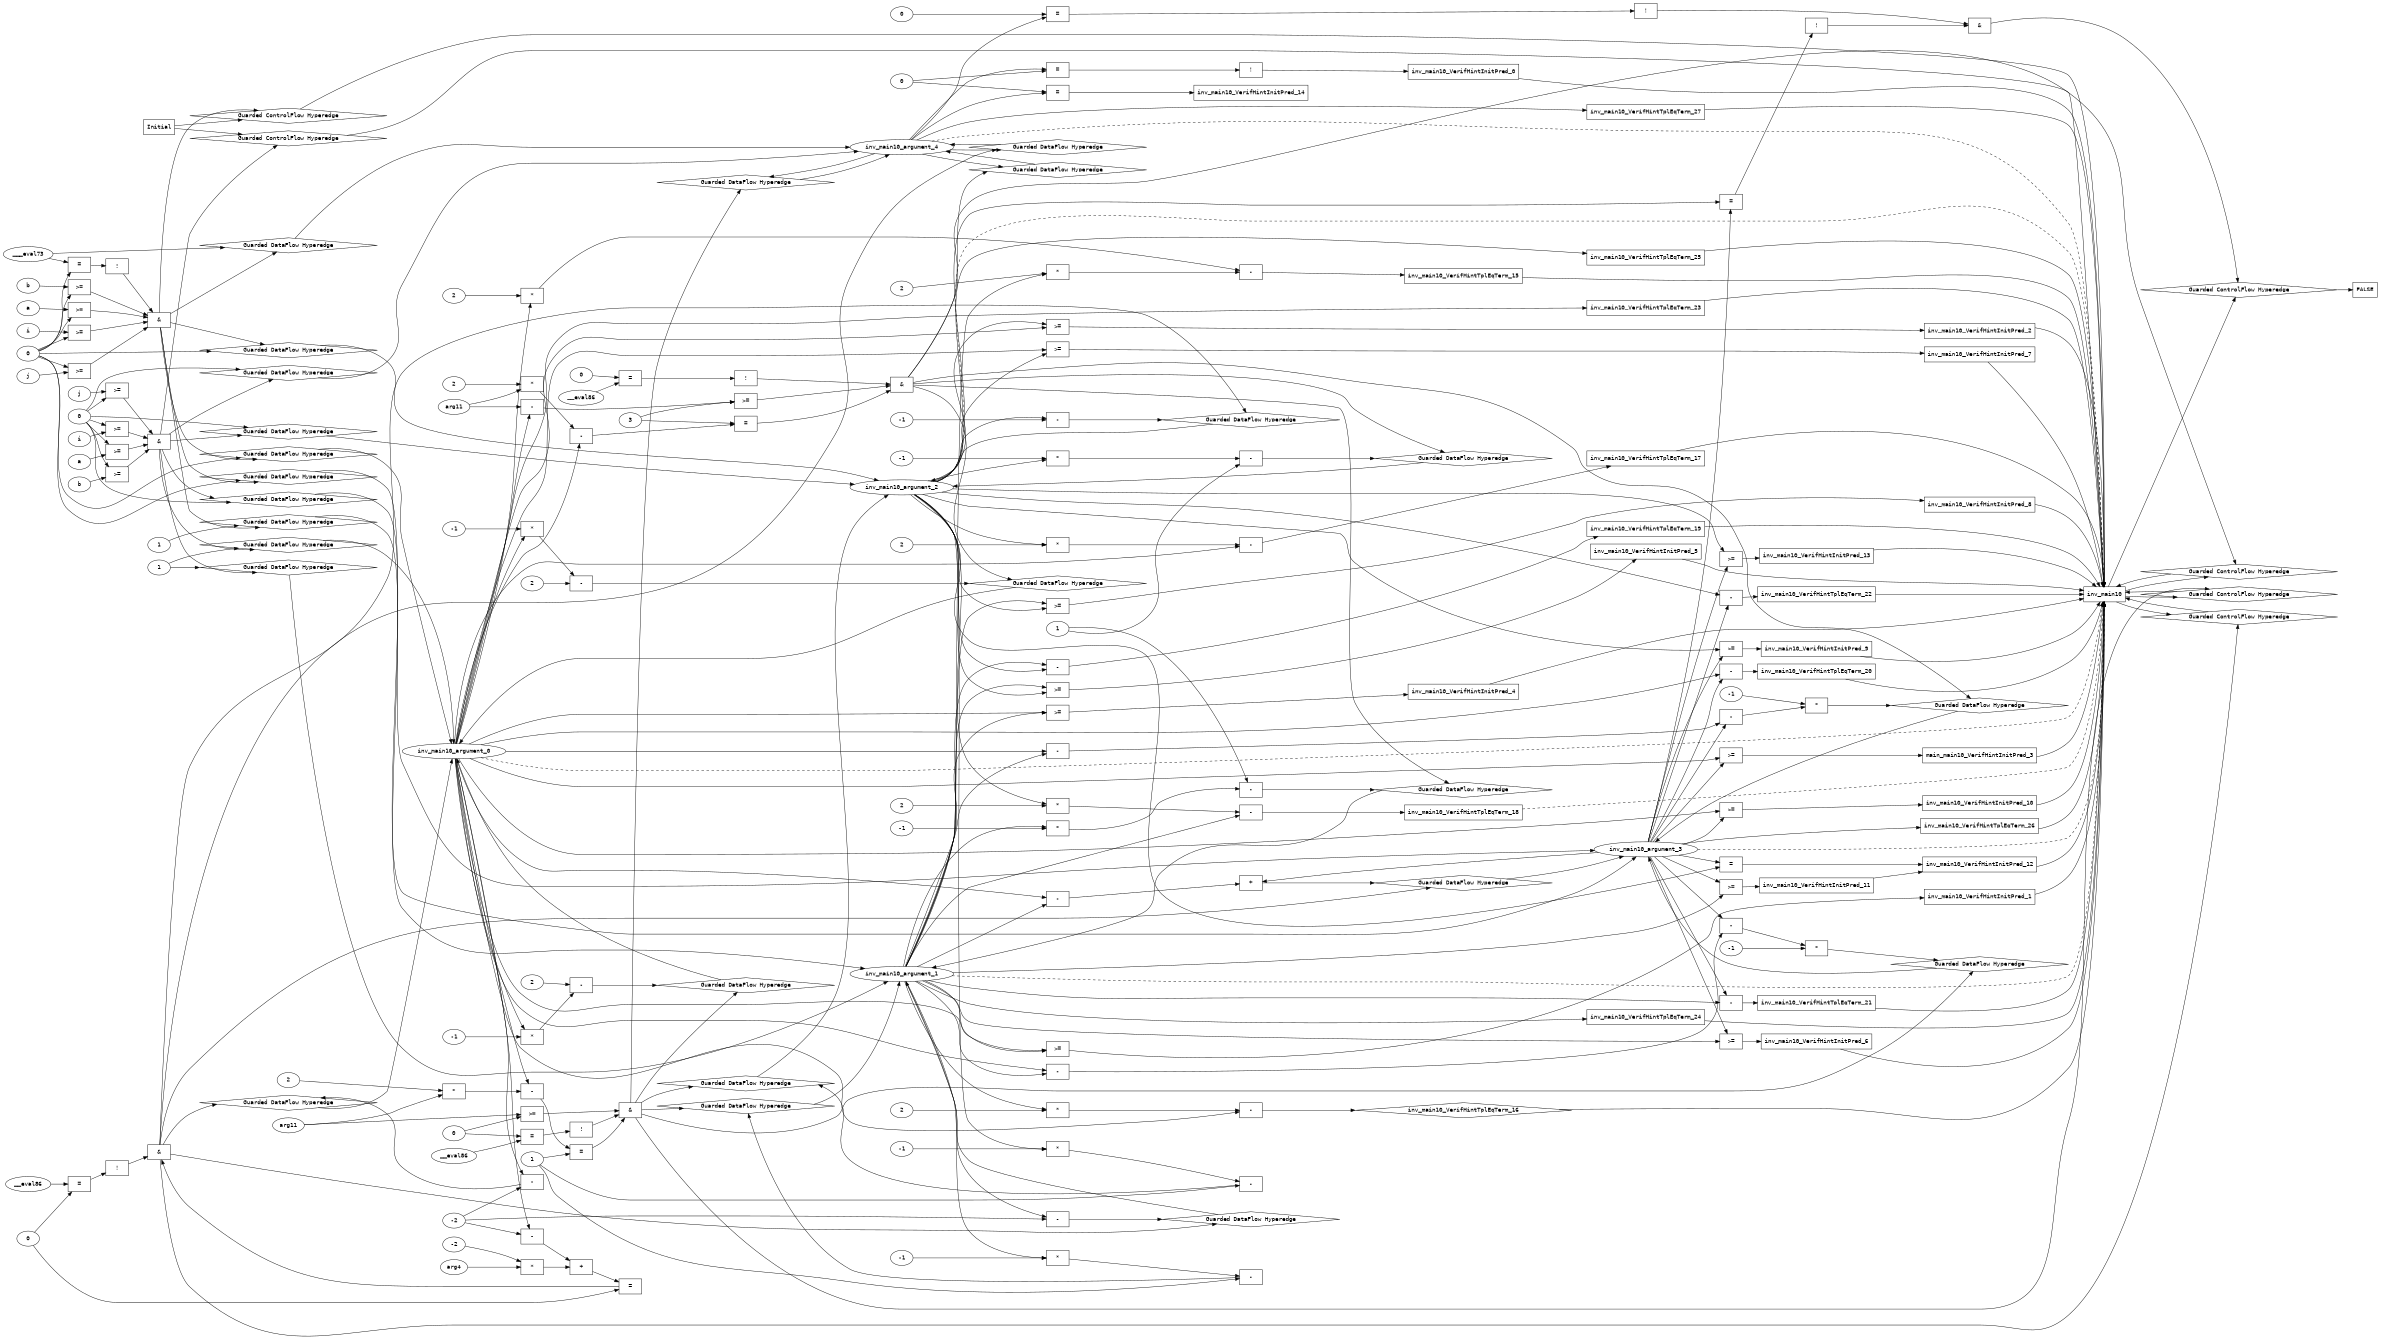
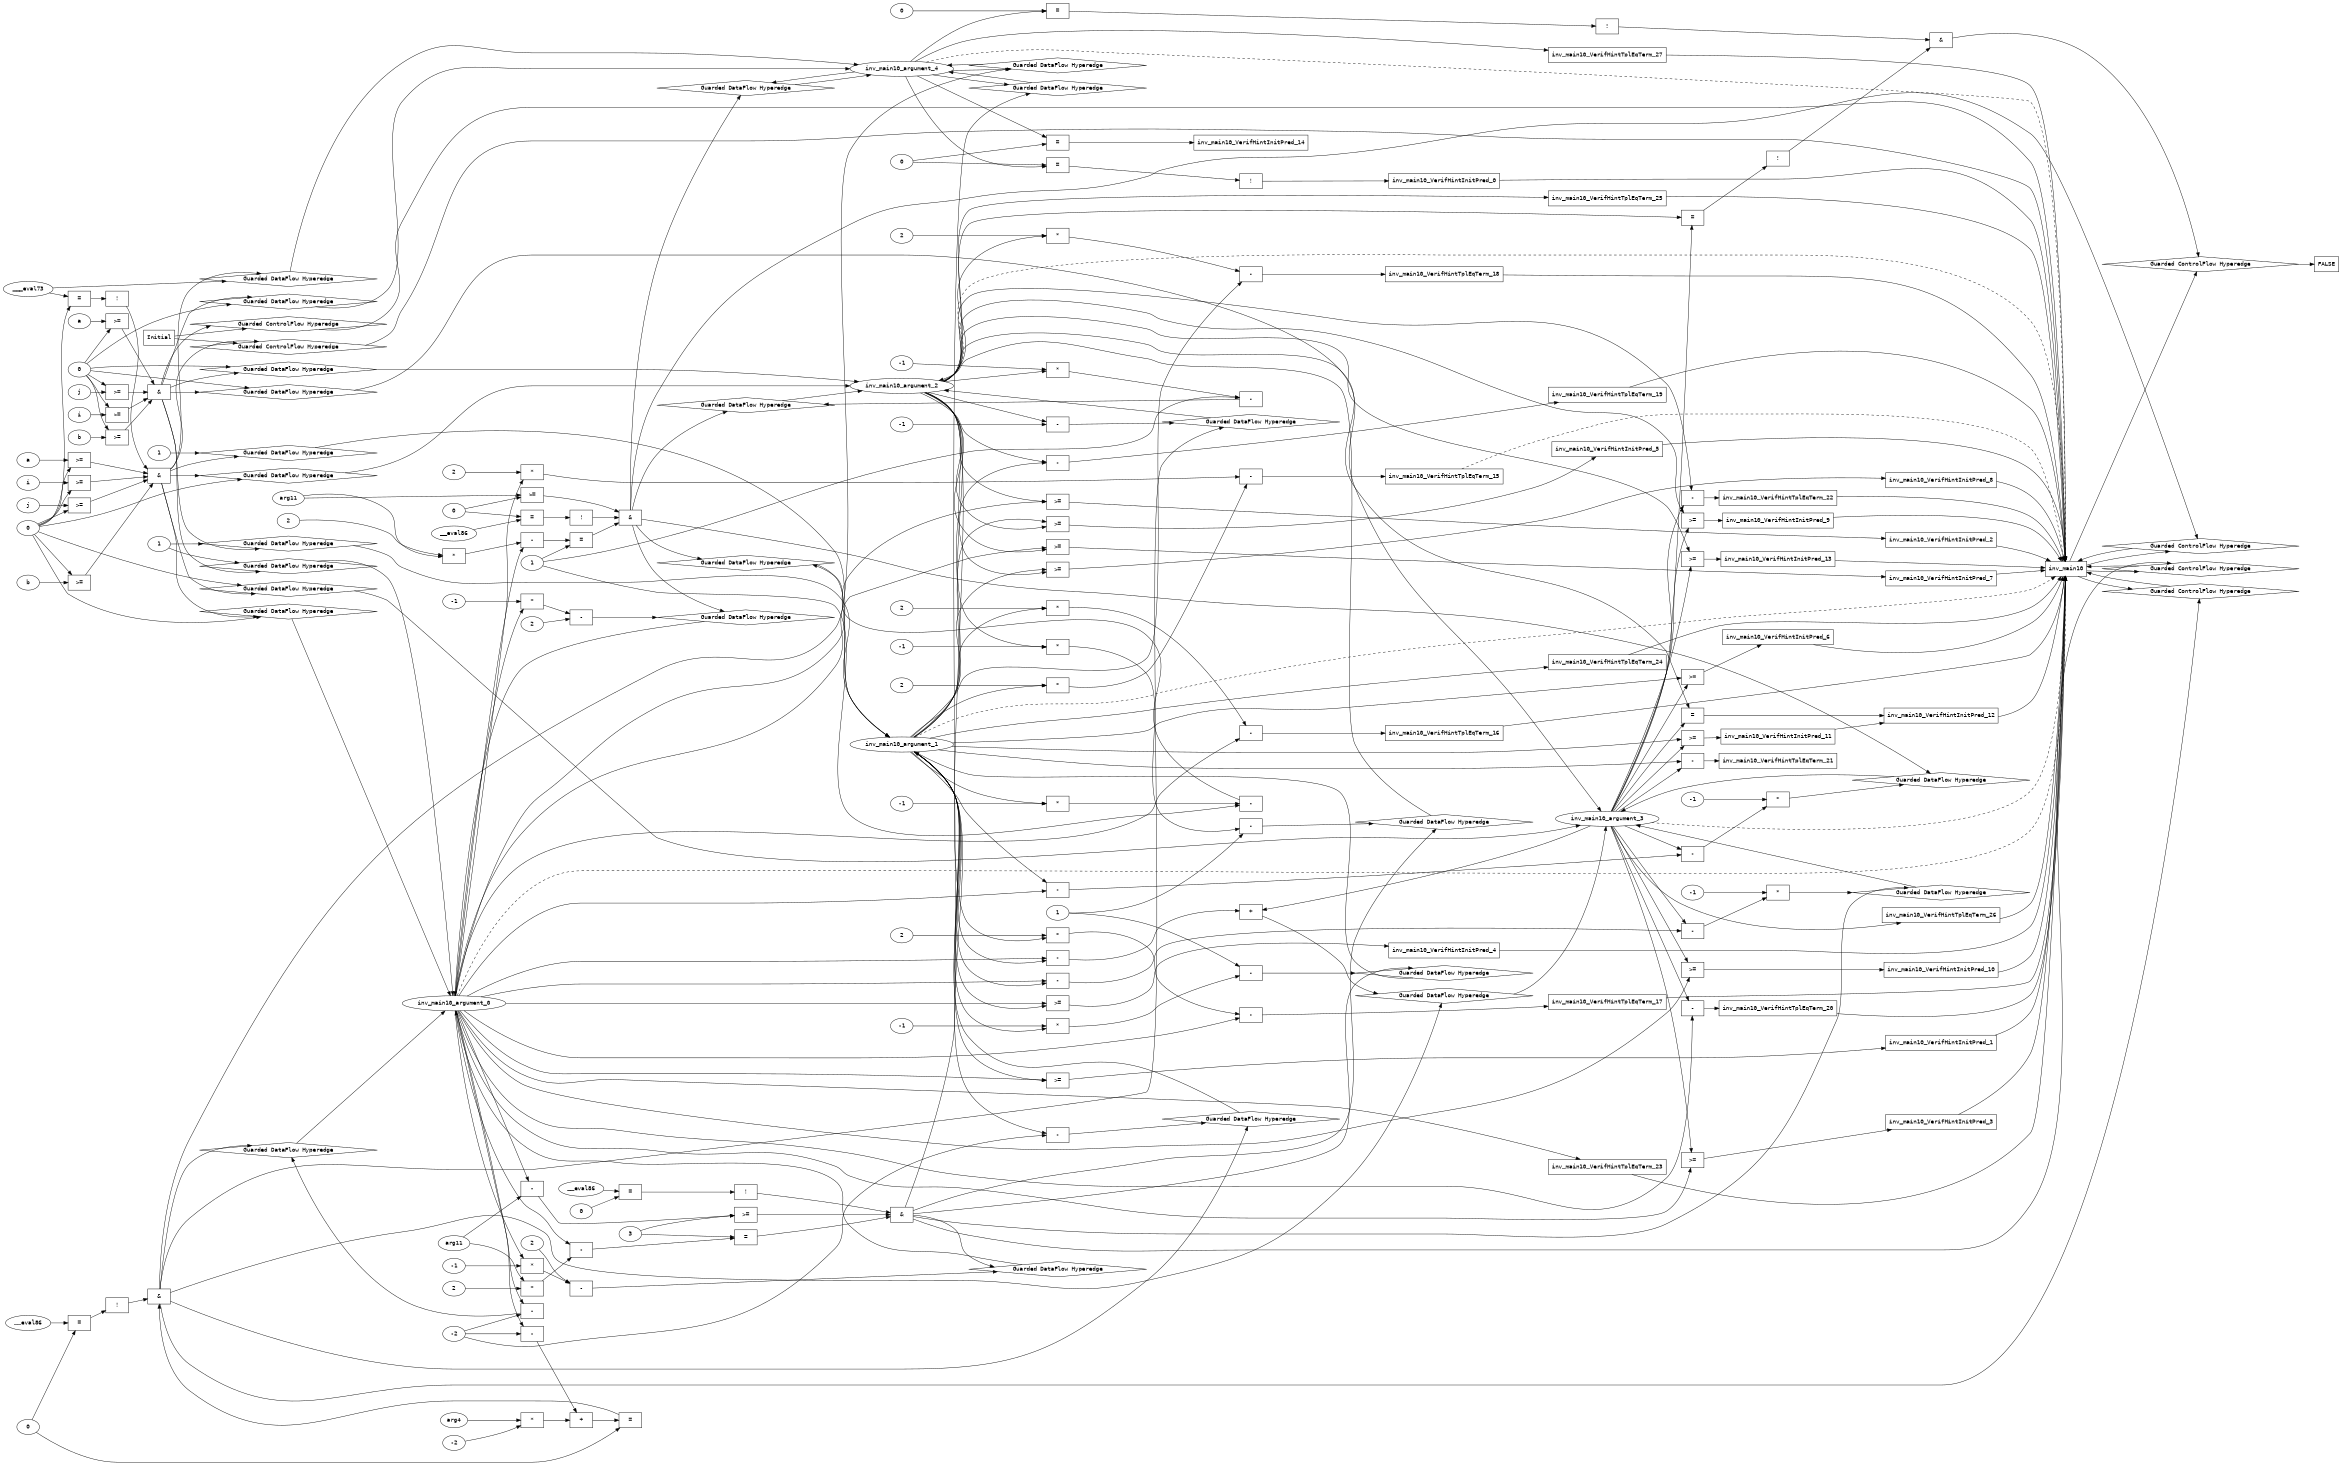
(1941, 275) -> (1802, 414)
(1980, 755) -> (1941, 1122)
(1879, 786) -> (1876, 281)
(2081, 955) -> none
(1463, 1110) -> (1444, 733)
